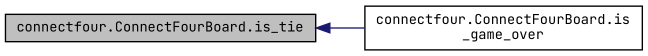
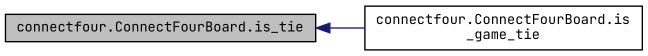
(504, 28) -> (504, 28)
